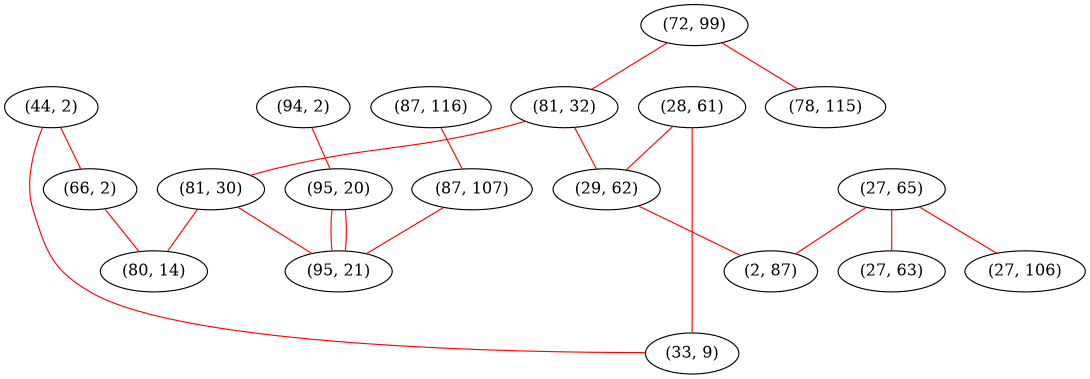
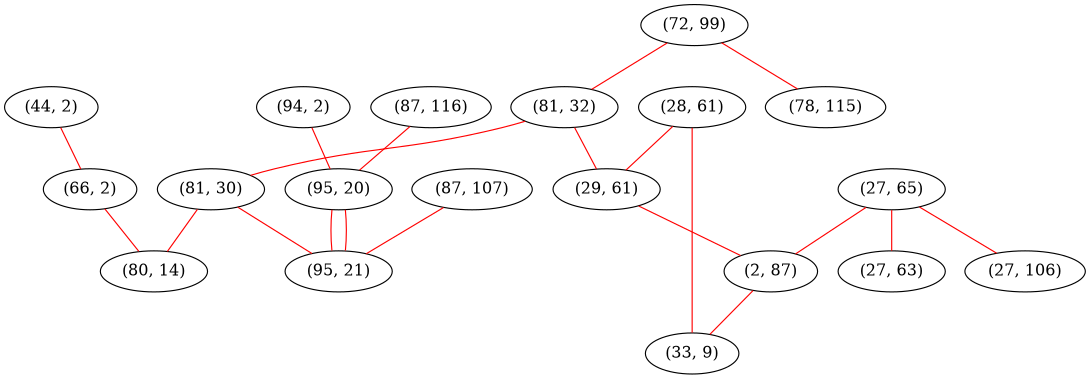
(452, 148) -> (394, 141)
(607, 189) -> (607, 189)
(271, 335) -> (731, 312)
